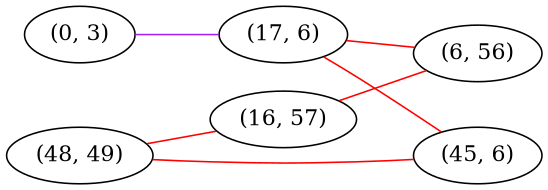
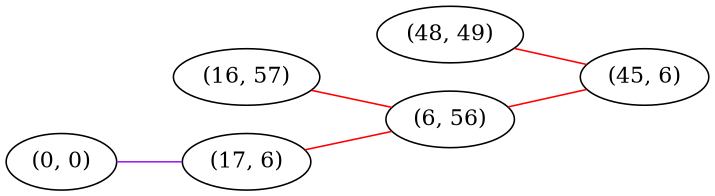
(80, 35) -> (61, 162)
(386, 96) -> (547, 98)
(182, 137) -> none
